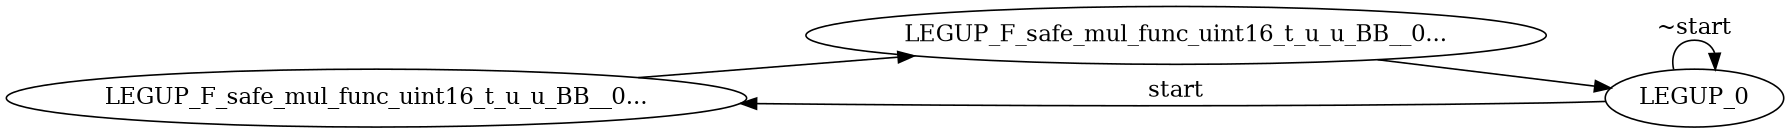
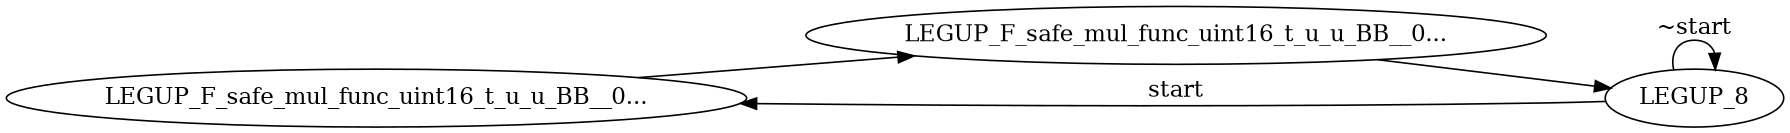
(1695, 98) -> (1695, 98)
